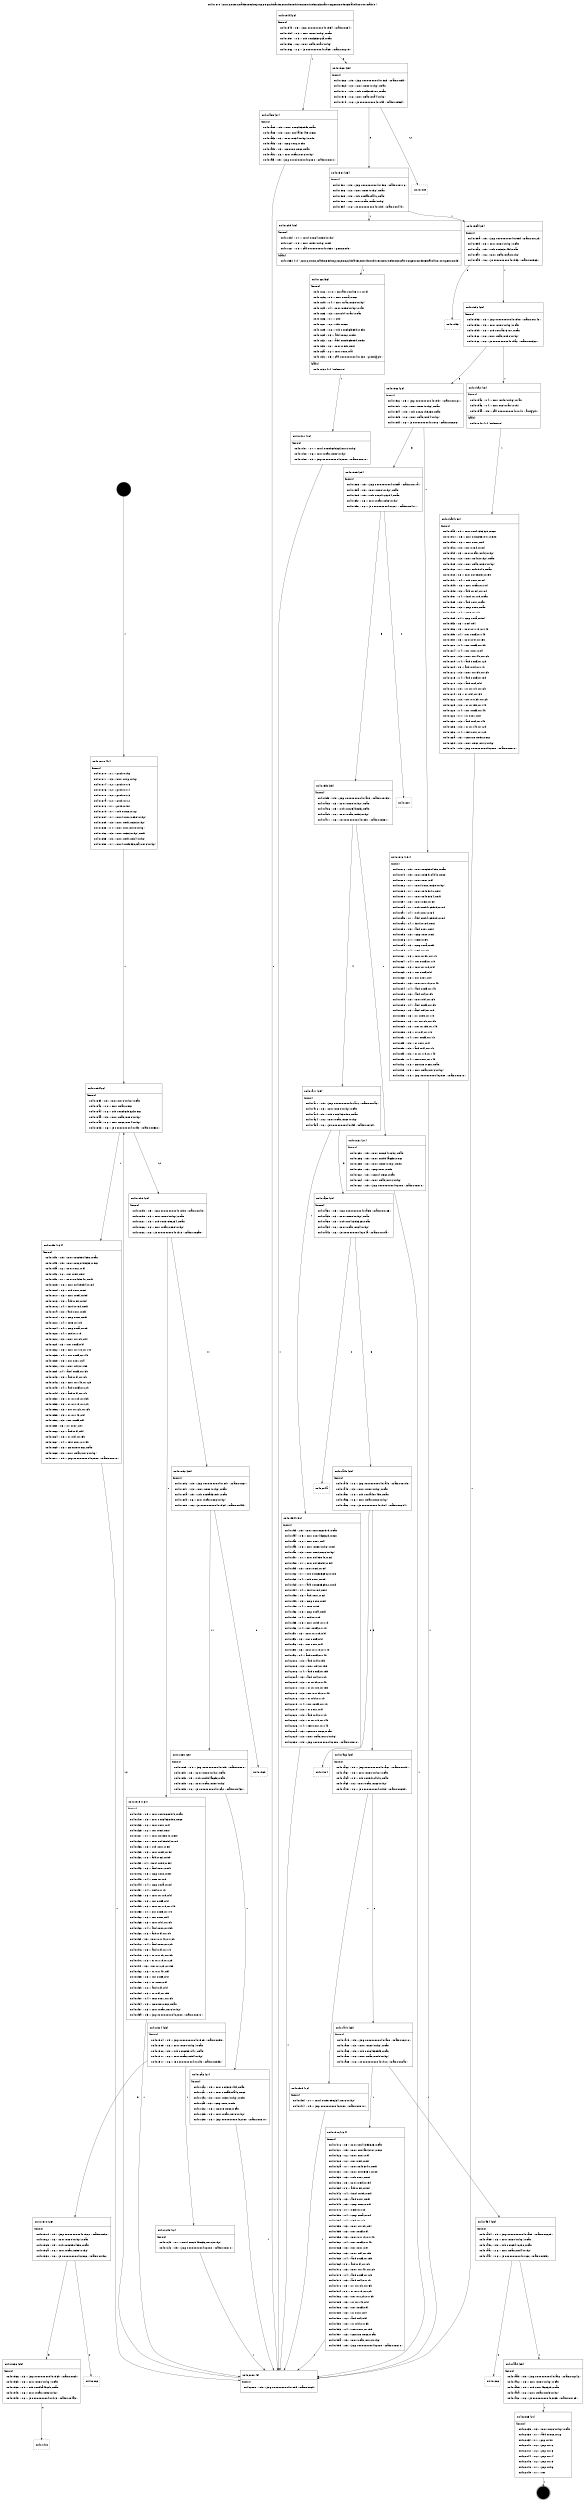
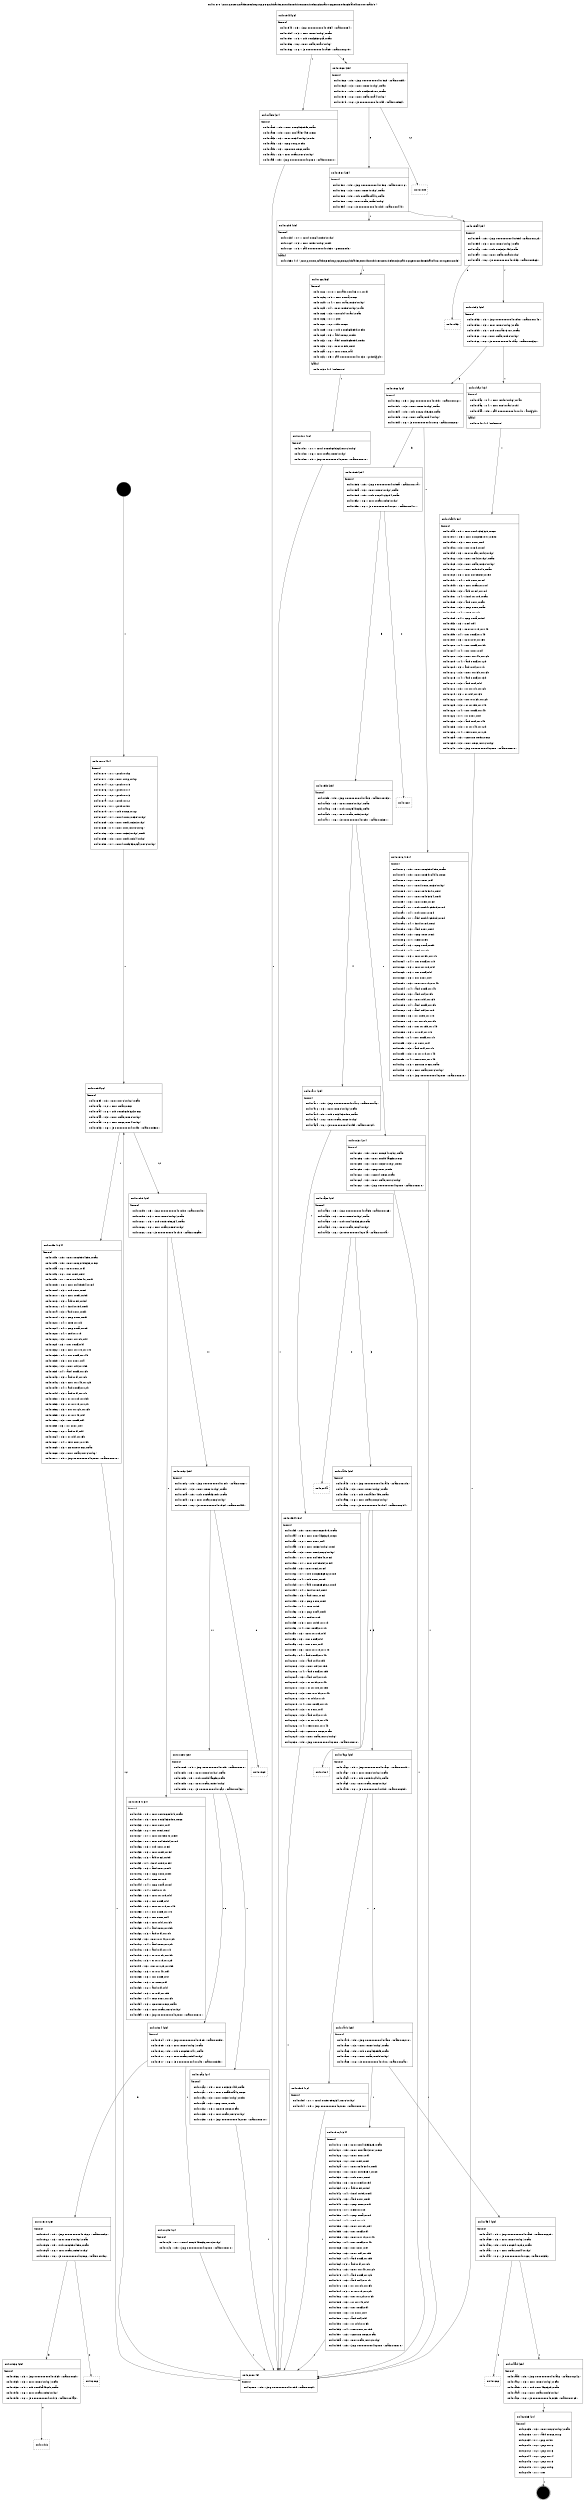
(339, 1161) -> none
none -> (222, 1908)
(139, 2231) -> none
